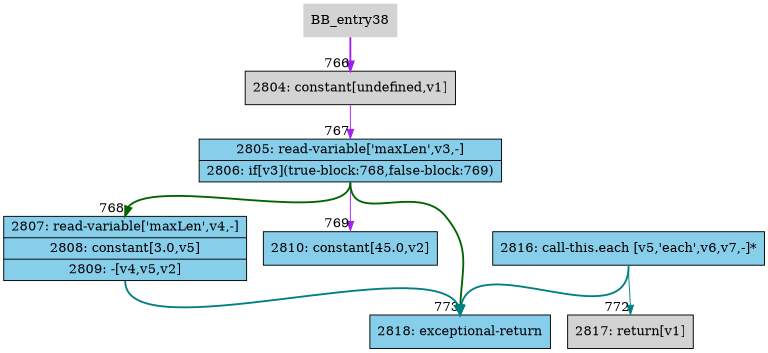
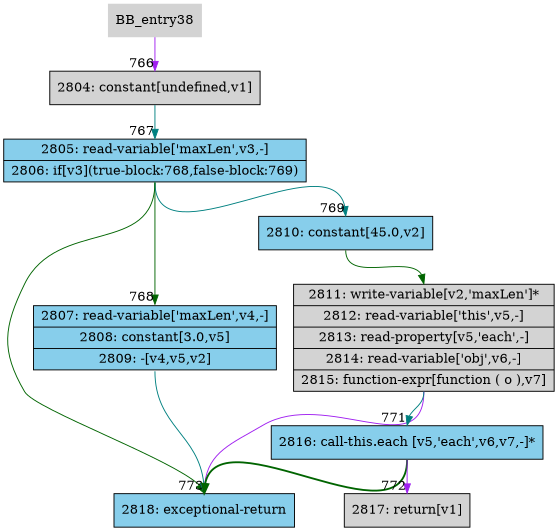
(350, 49) -> (155, 49)
(350, 117) -> (155, 117)
(242, 199) -> (155, 239)
(350, 202) -> (246, 200)
(438, 210) -> (8, 349)
(629, 286) -> (407, 477)
(549, 291) -> (310, 478)
(288, 298) -> (177, 428)
none -> (424, 338)
